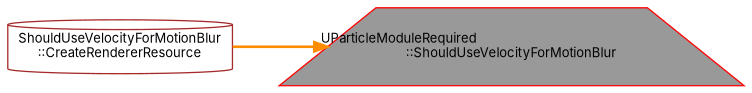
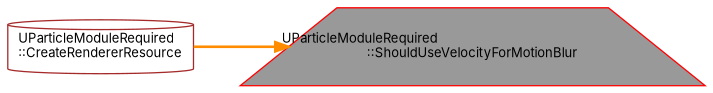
(120, 47) -> (101, 47)
